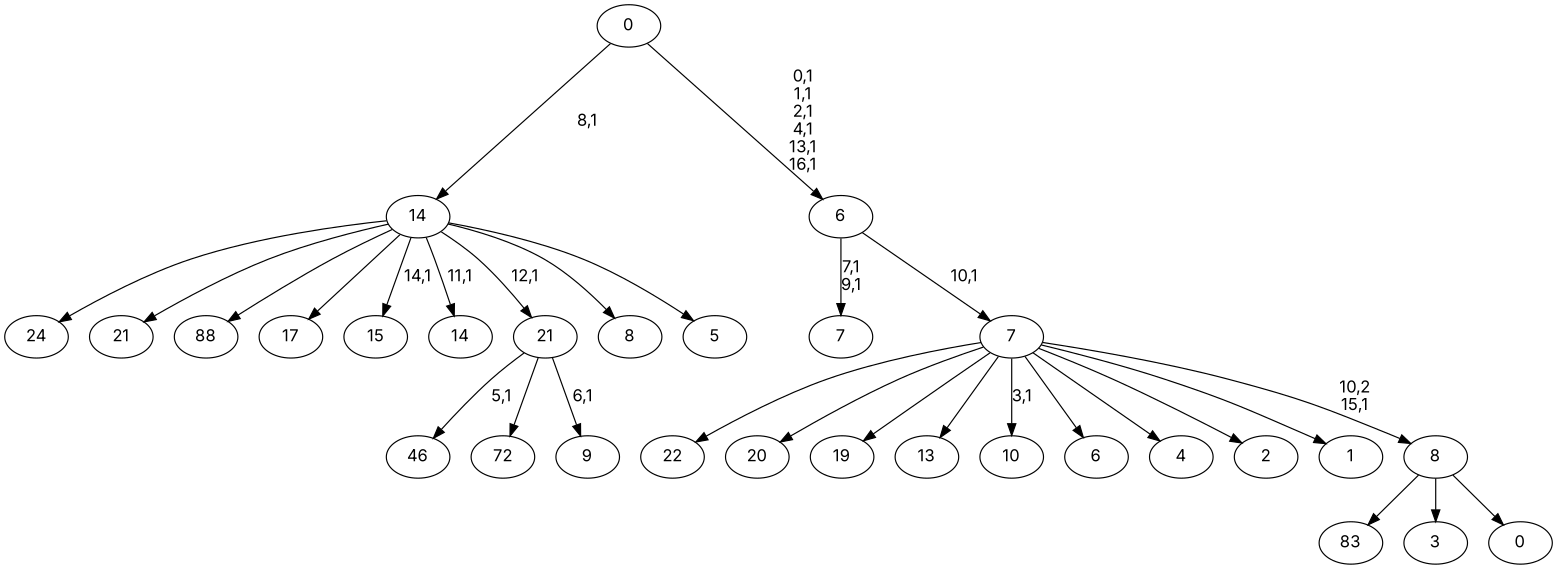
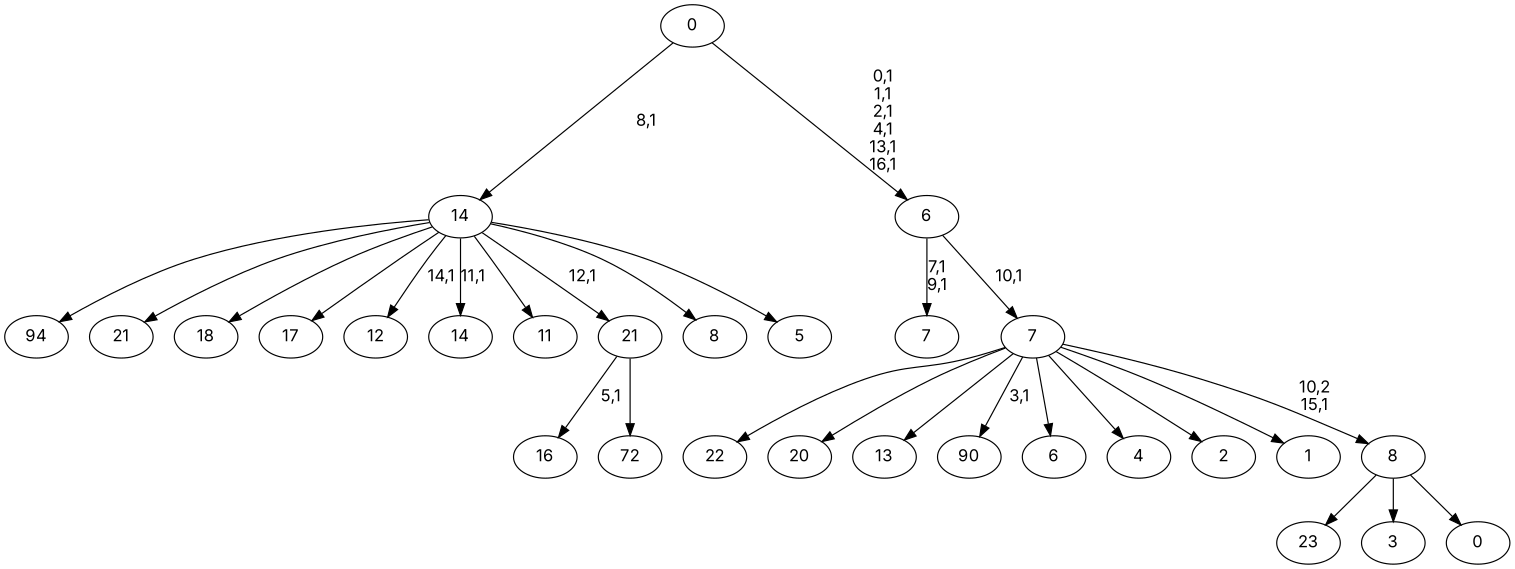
(37, 337) -> (37, 337)
(206, 337) -> (206, 337)
(376, 337) -> (376, 337)
none -> (545, 337)
(418, 457) -> (545, 457)
(588, 457) -> none
(842, 457) -> none
(1012, 457) -> (969, 457)
(1351, 543) -> (1309, 543)
